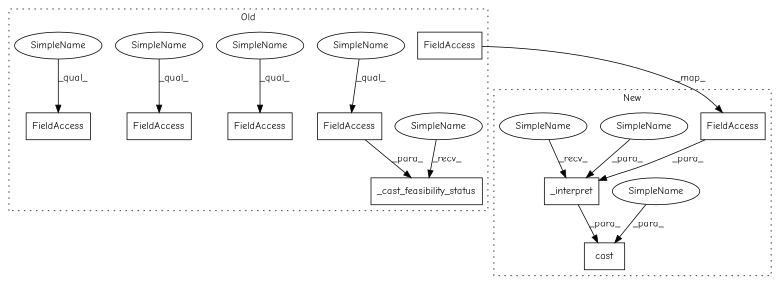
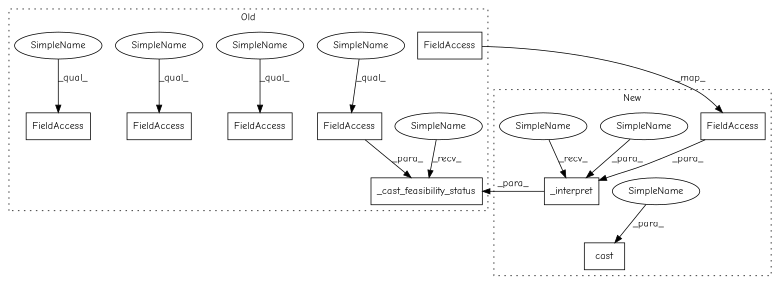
(586, 220) -> (517, 191)
